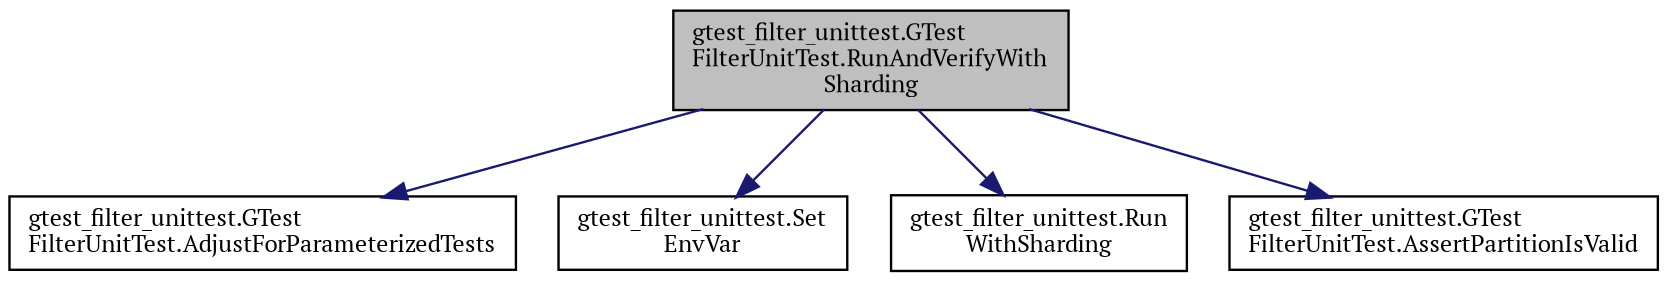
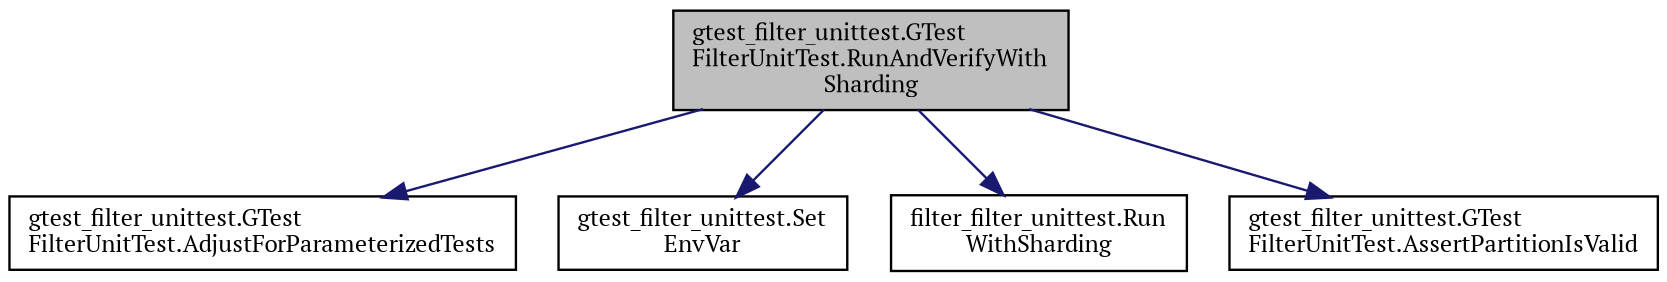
(1039, 233) -> (1039, 233)
